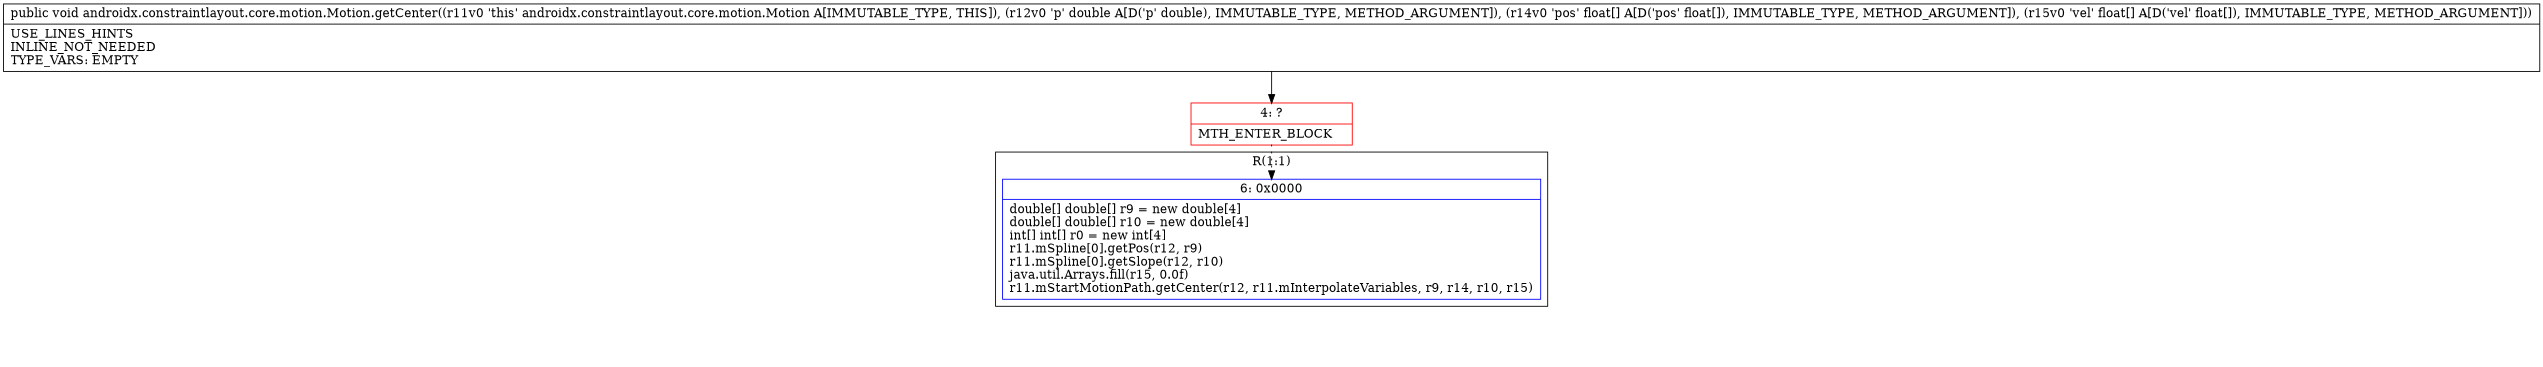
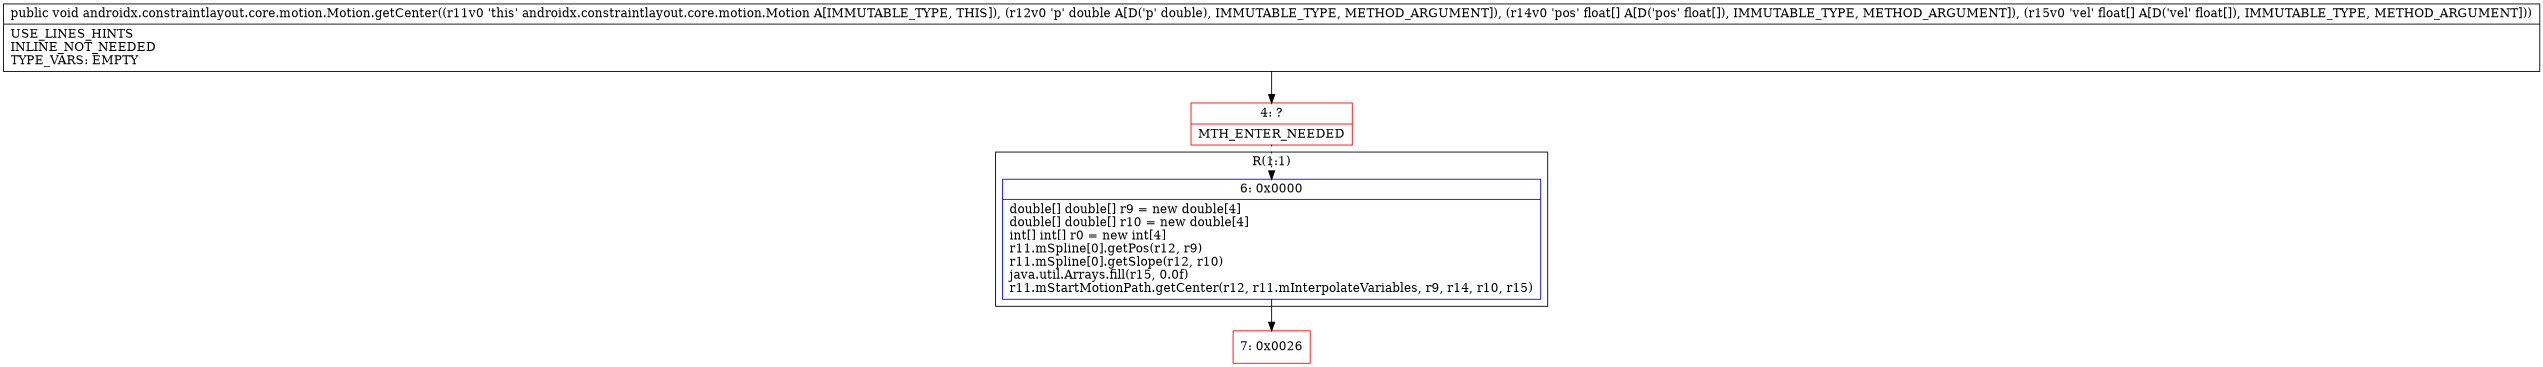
(1266, 134) -> (1272, 134)
none -> (1272, 347)
